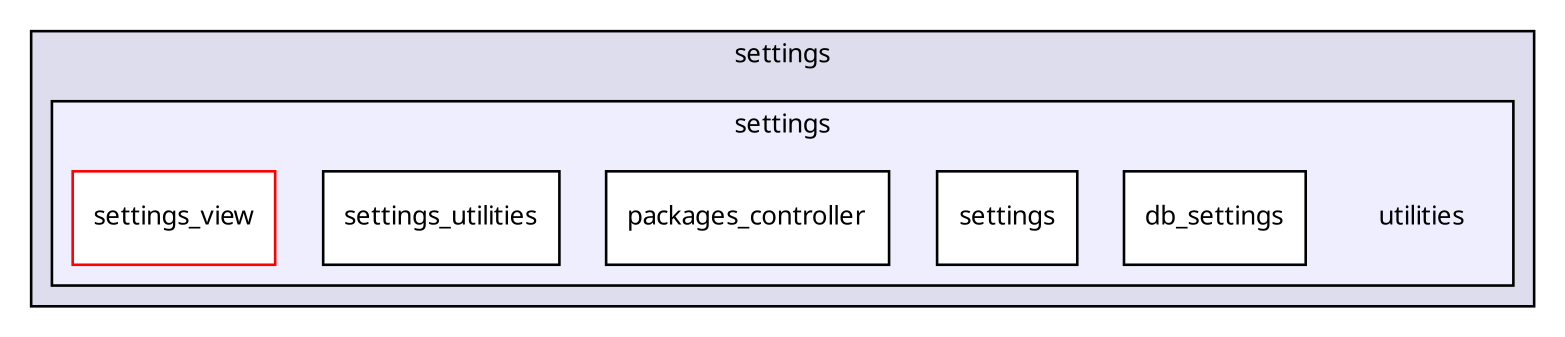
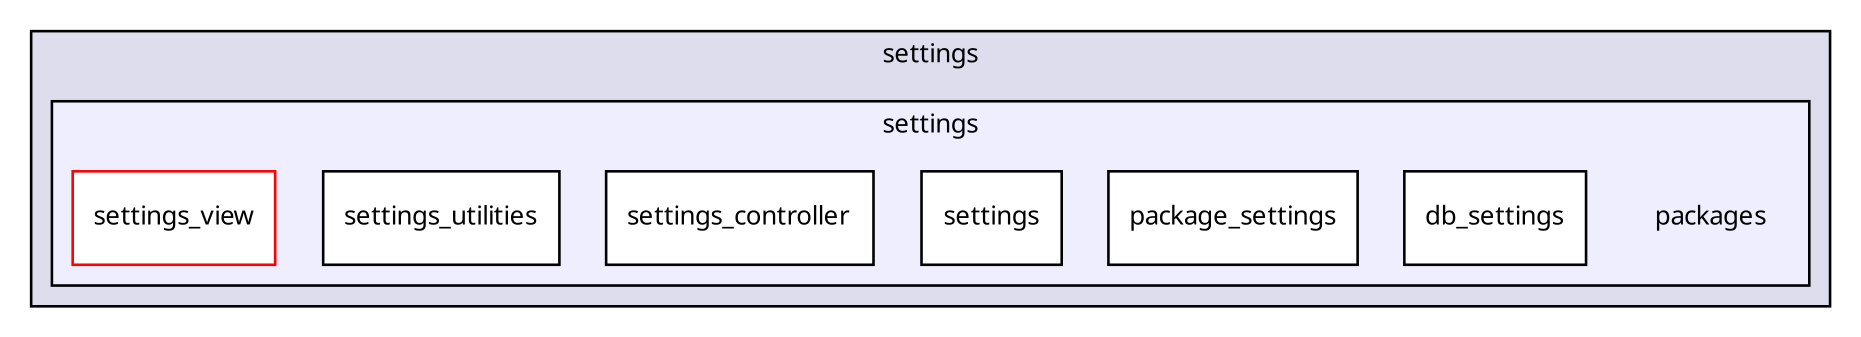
(748, 218) -> (740, 218)
none -> (1233, 218)
(1423, 218) -> (1711, 218)
